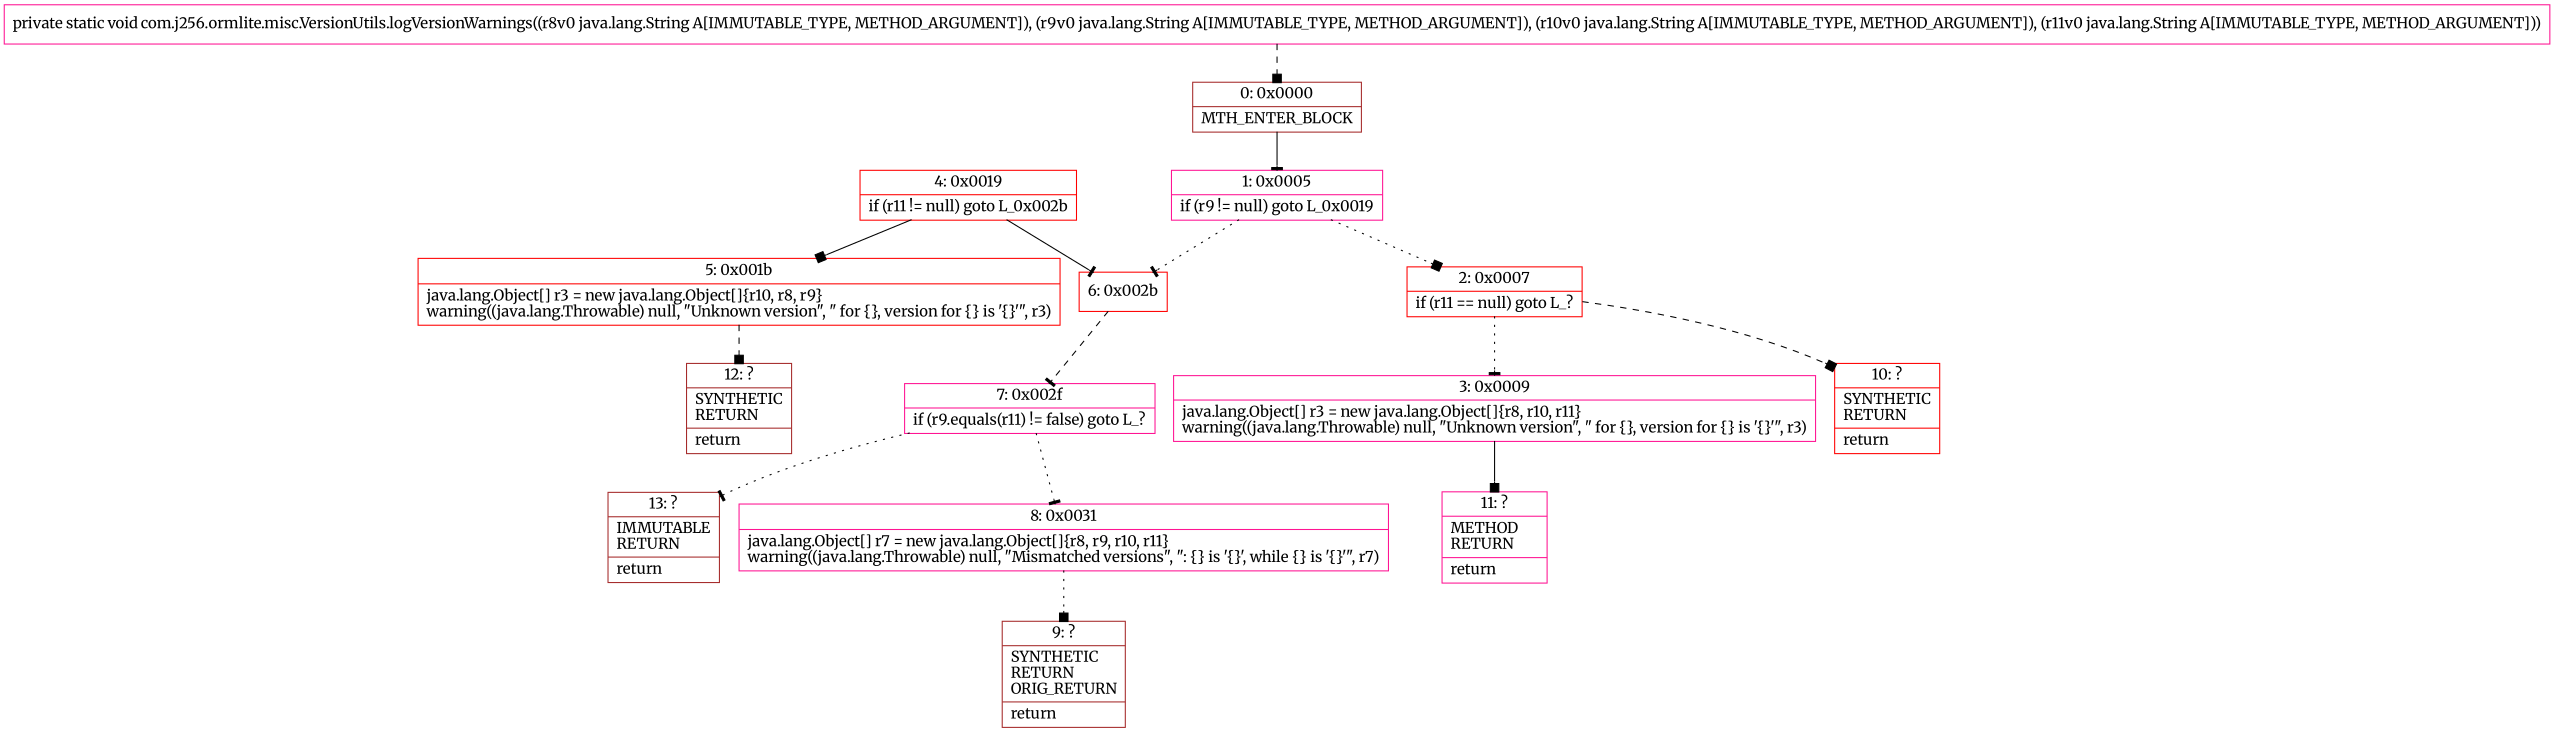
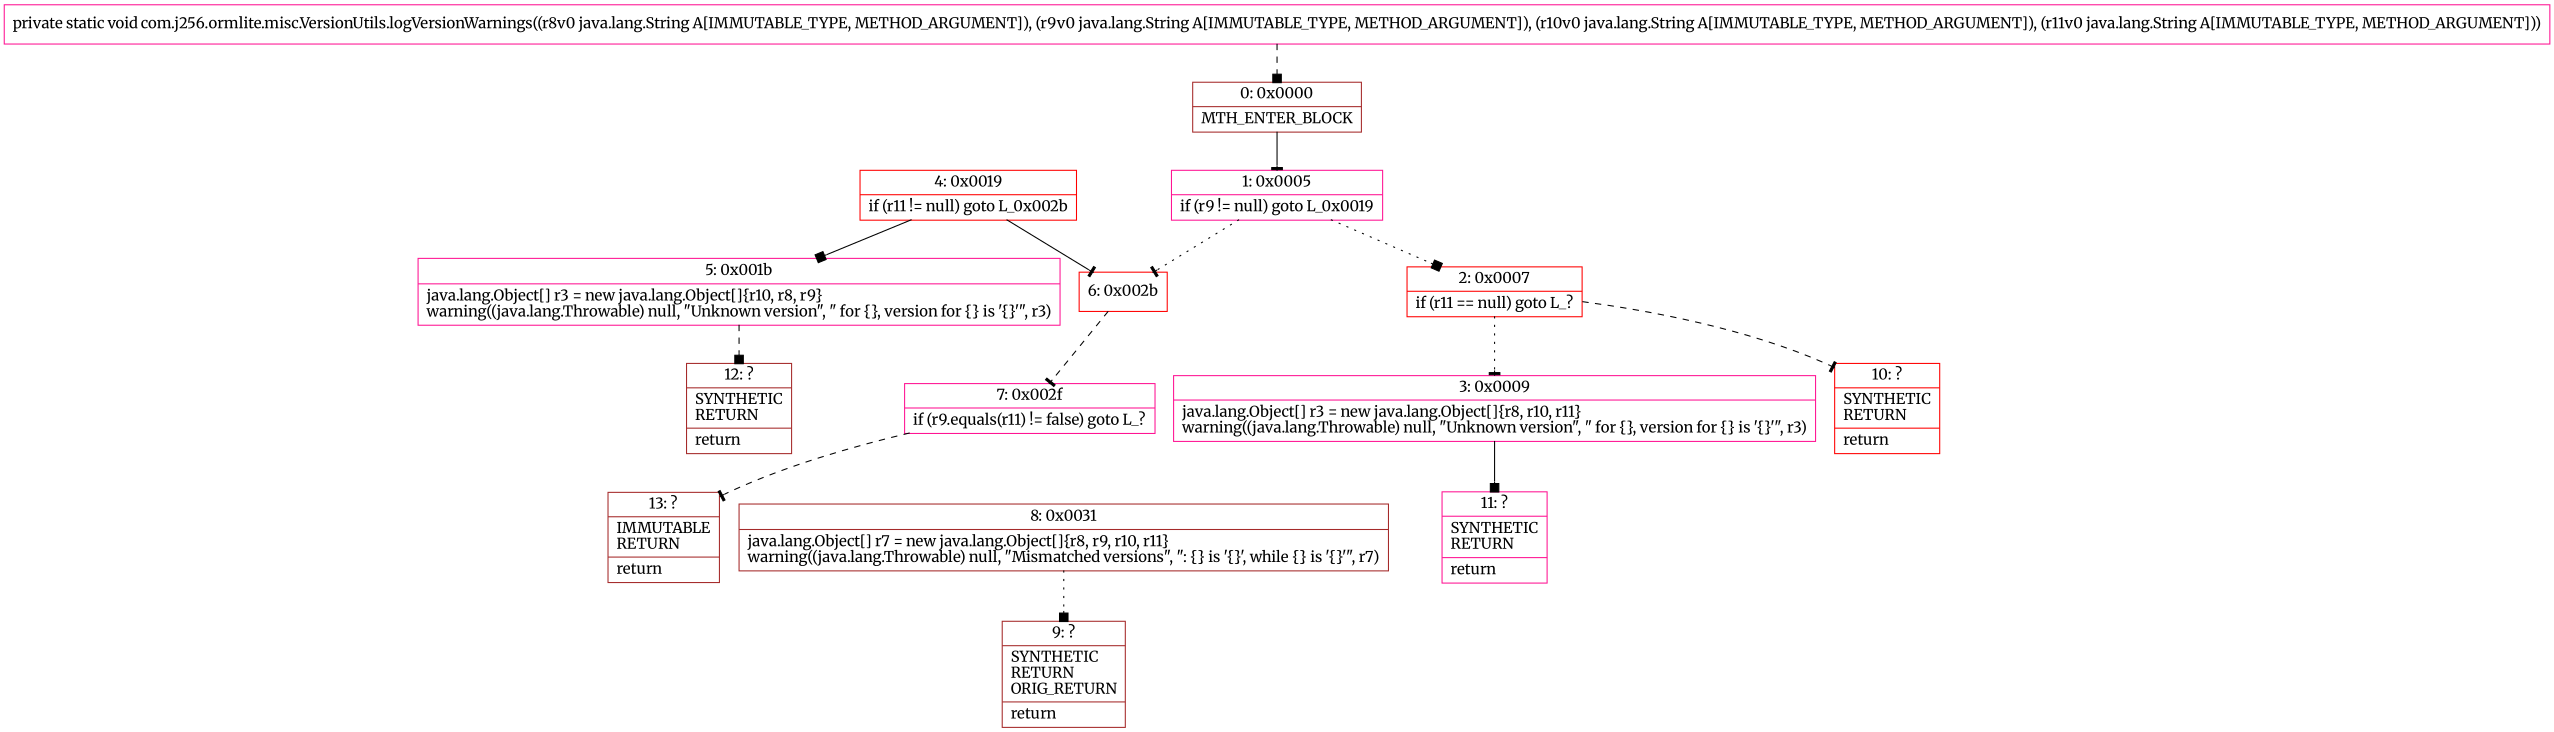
(739, 292) -> (739, 292)
(1708, 325) -> (1708, 325)
(816, 459) -> (816, 459)
(1045, 466) -> none
(1484, 528) -> (1495, 528)
(1064, 537) -> (1064, 537)
